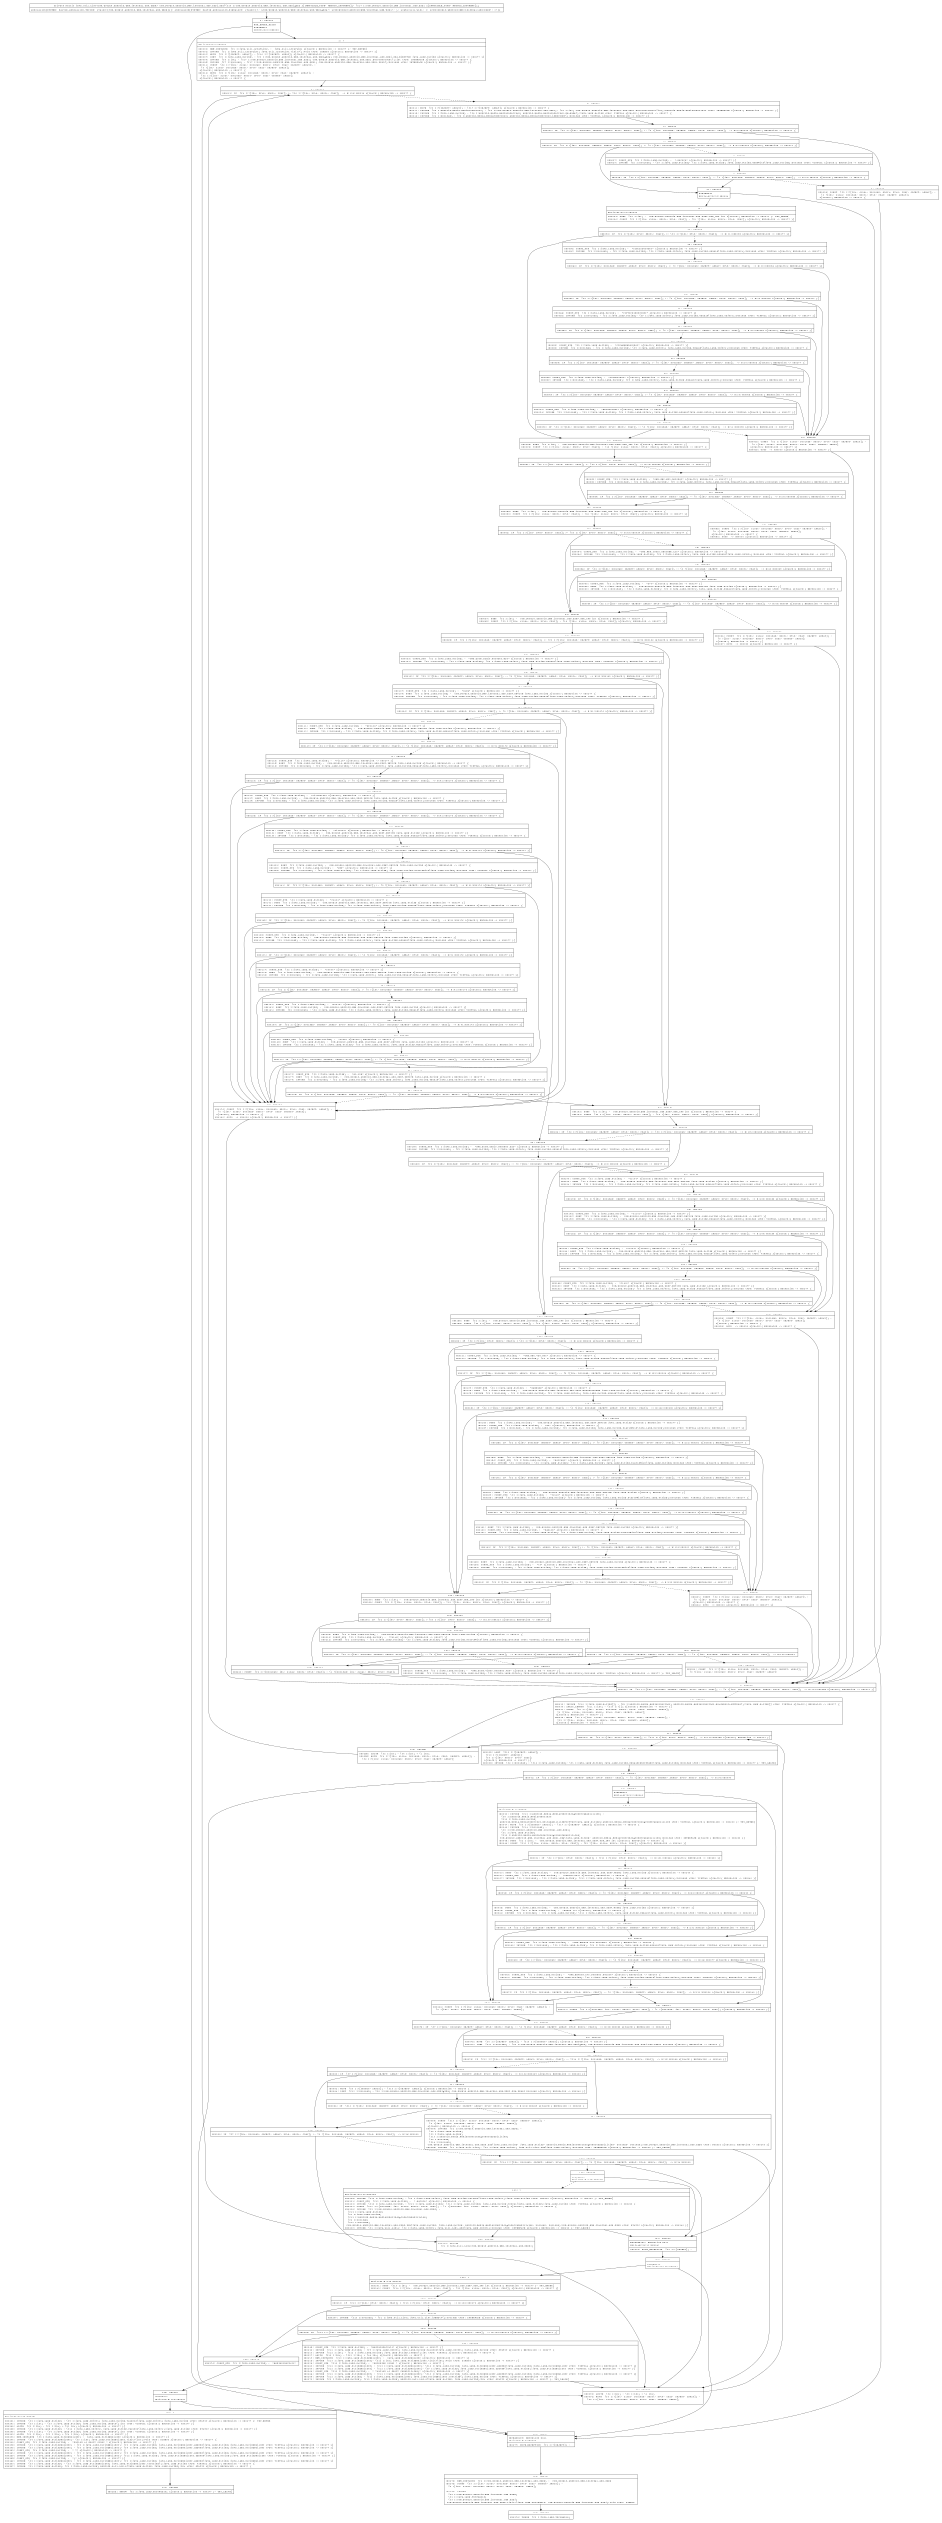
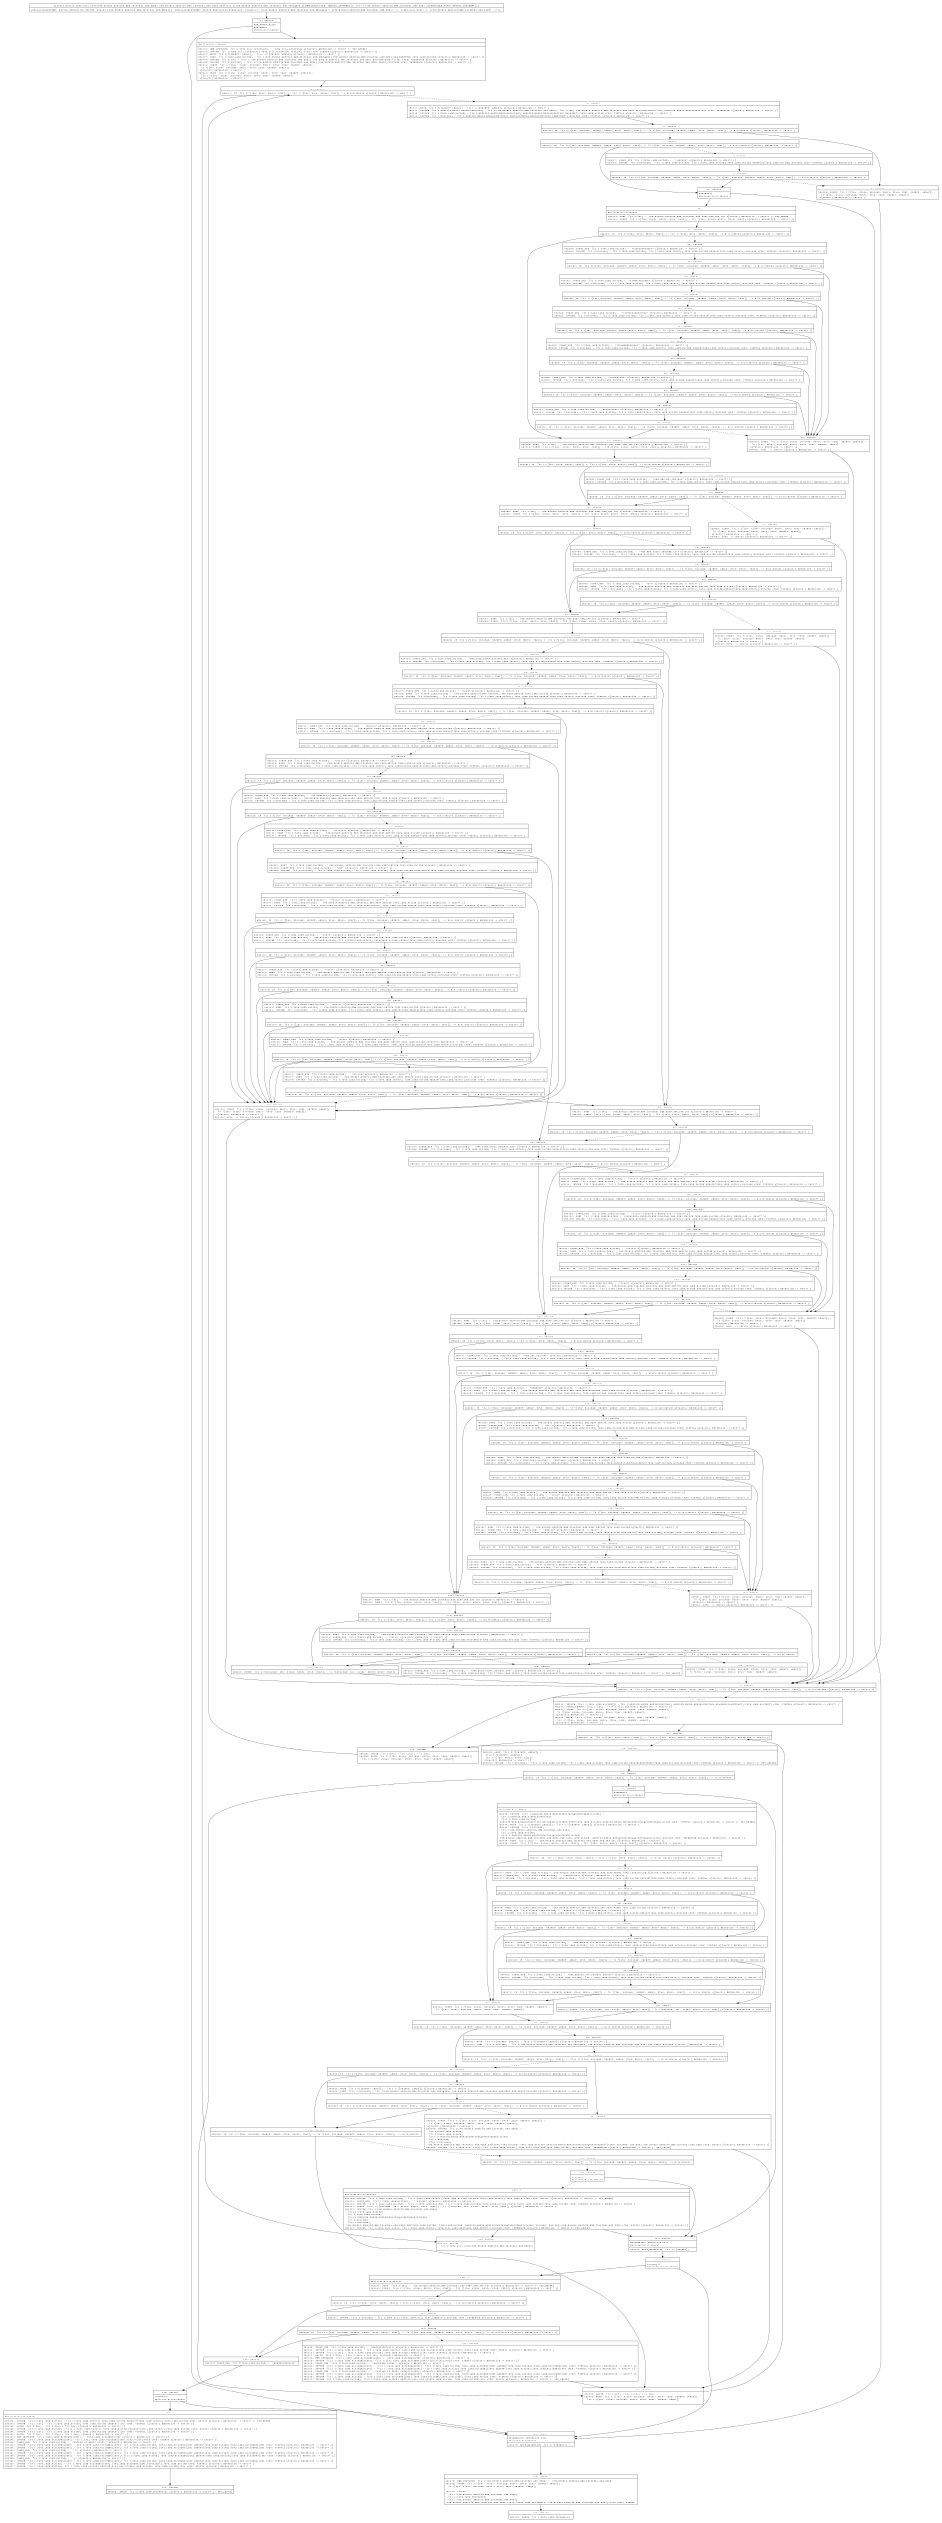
none -> (692, 280)
(693, 1188) -> none
(701, 2253) -> none
